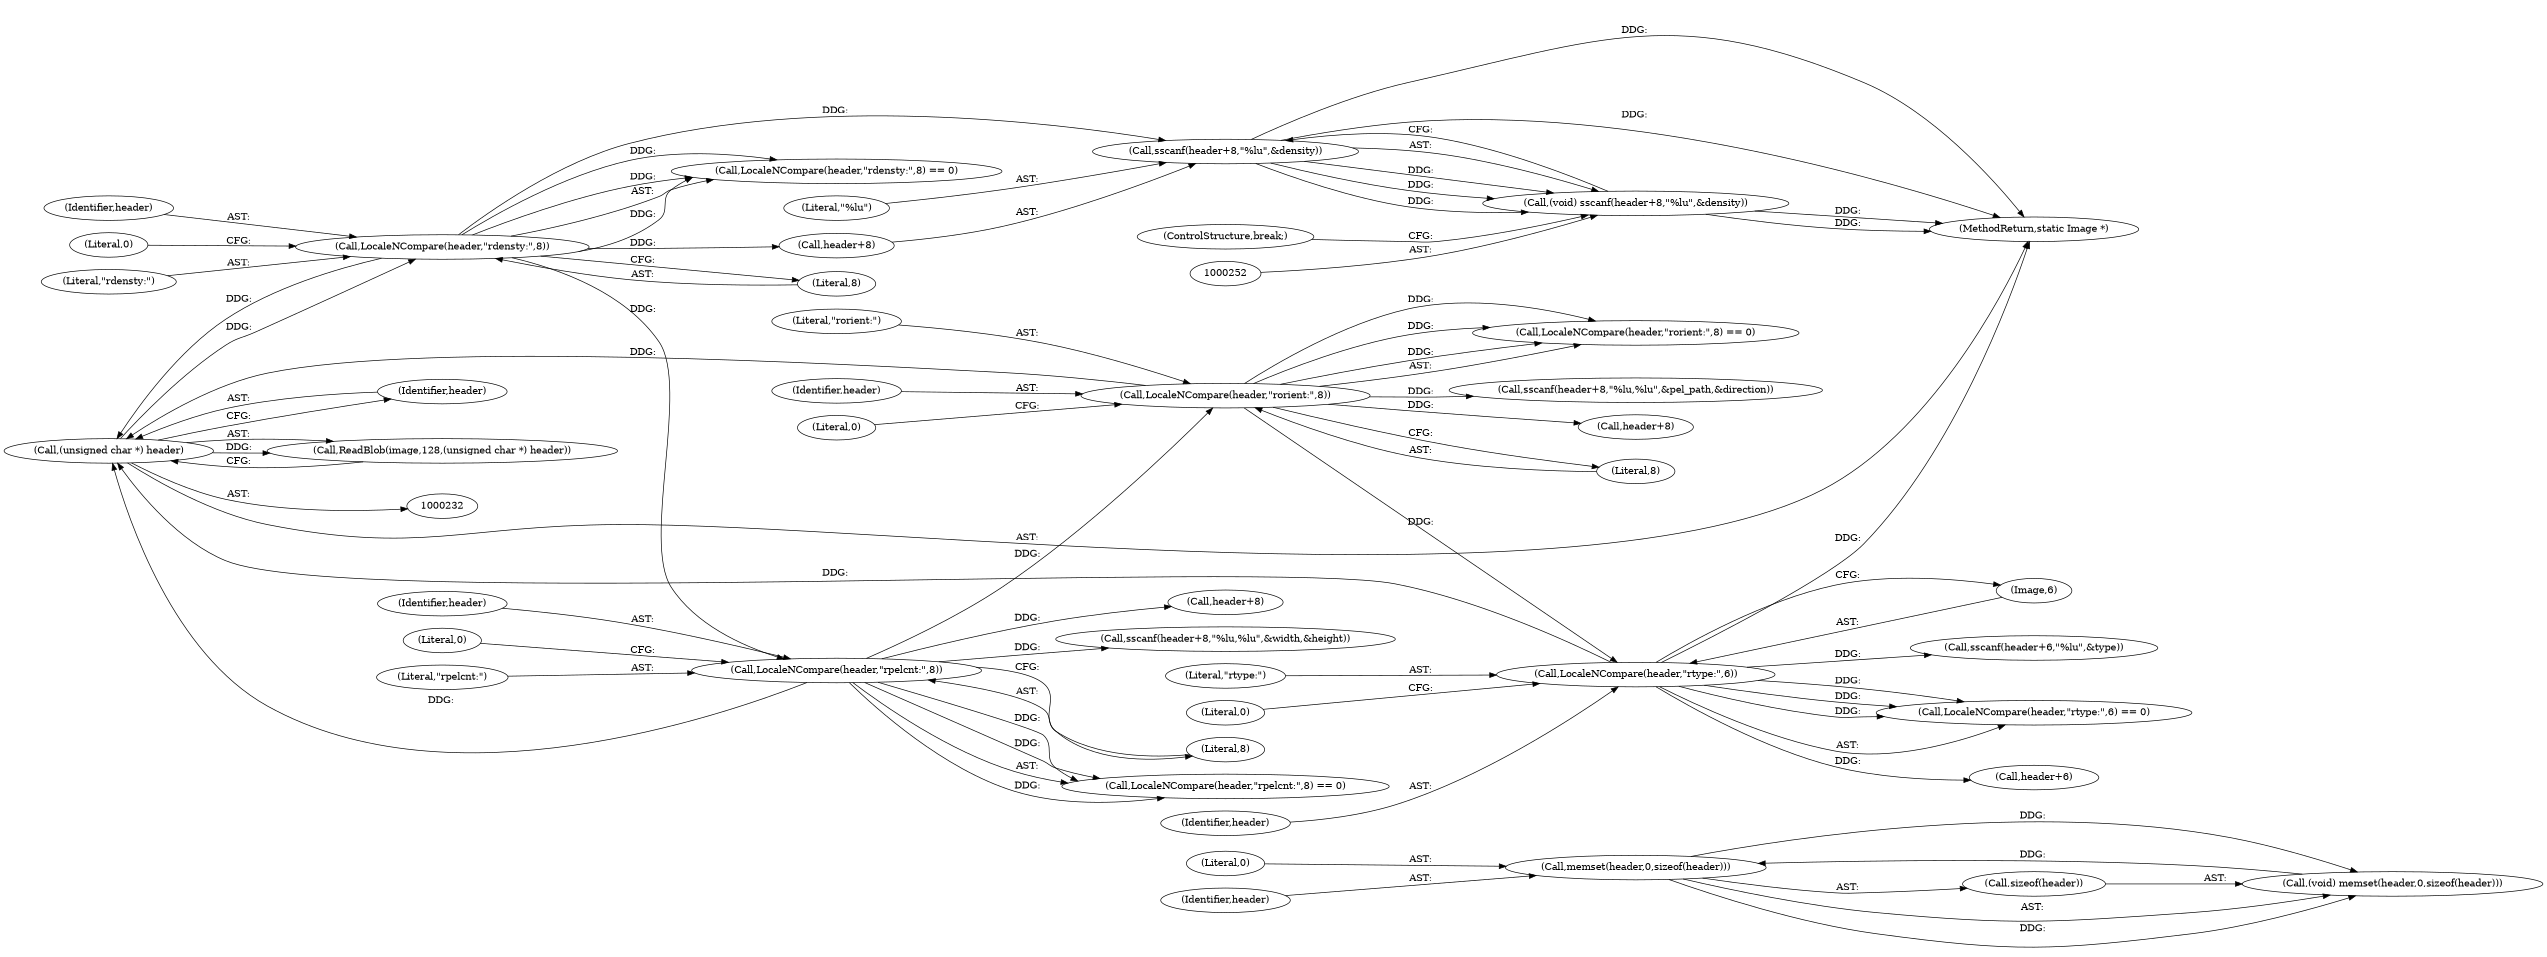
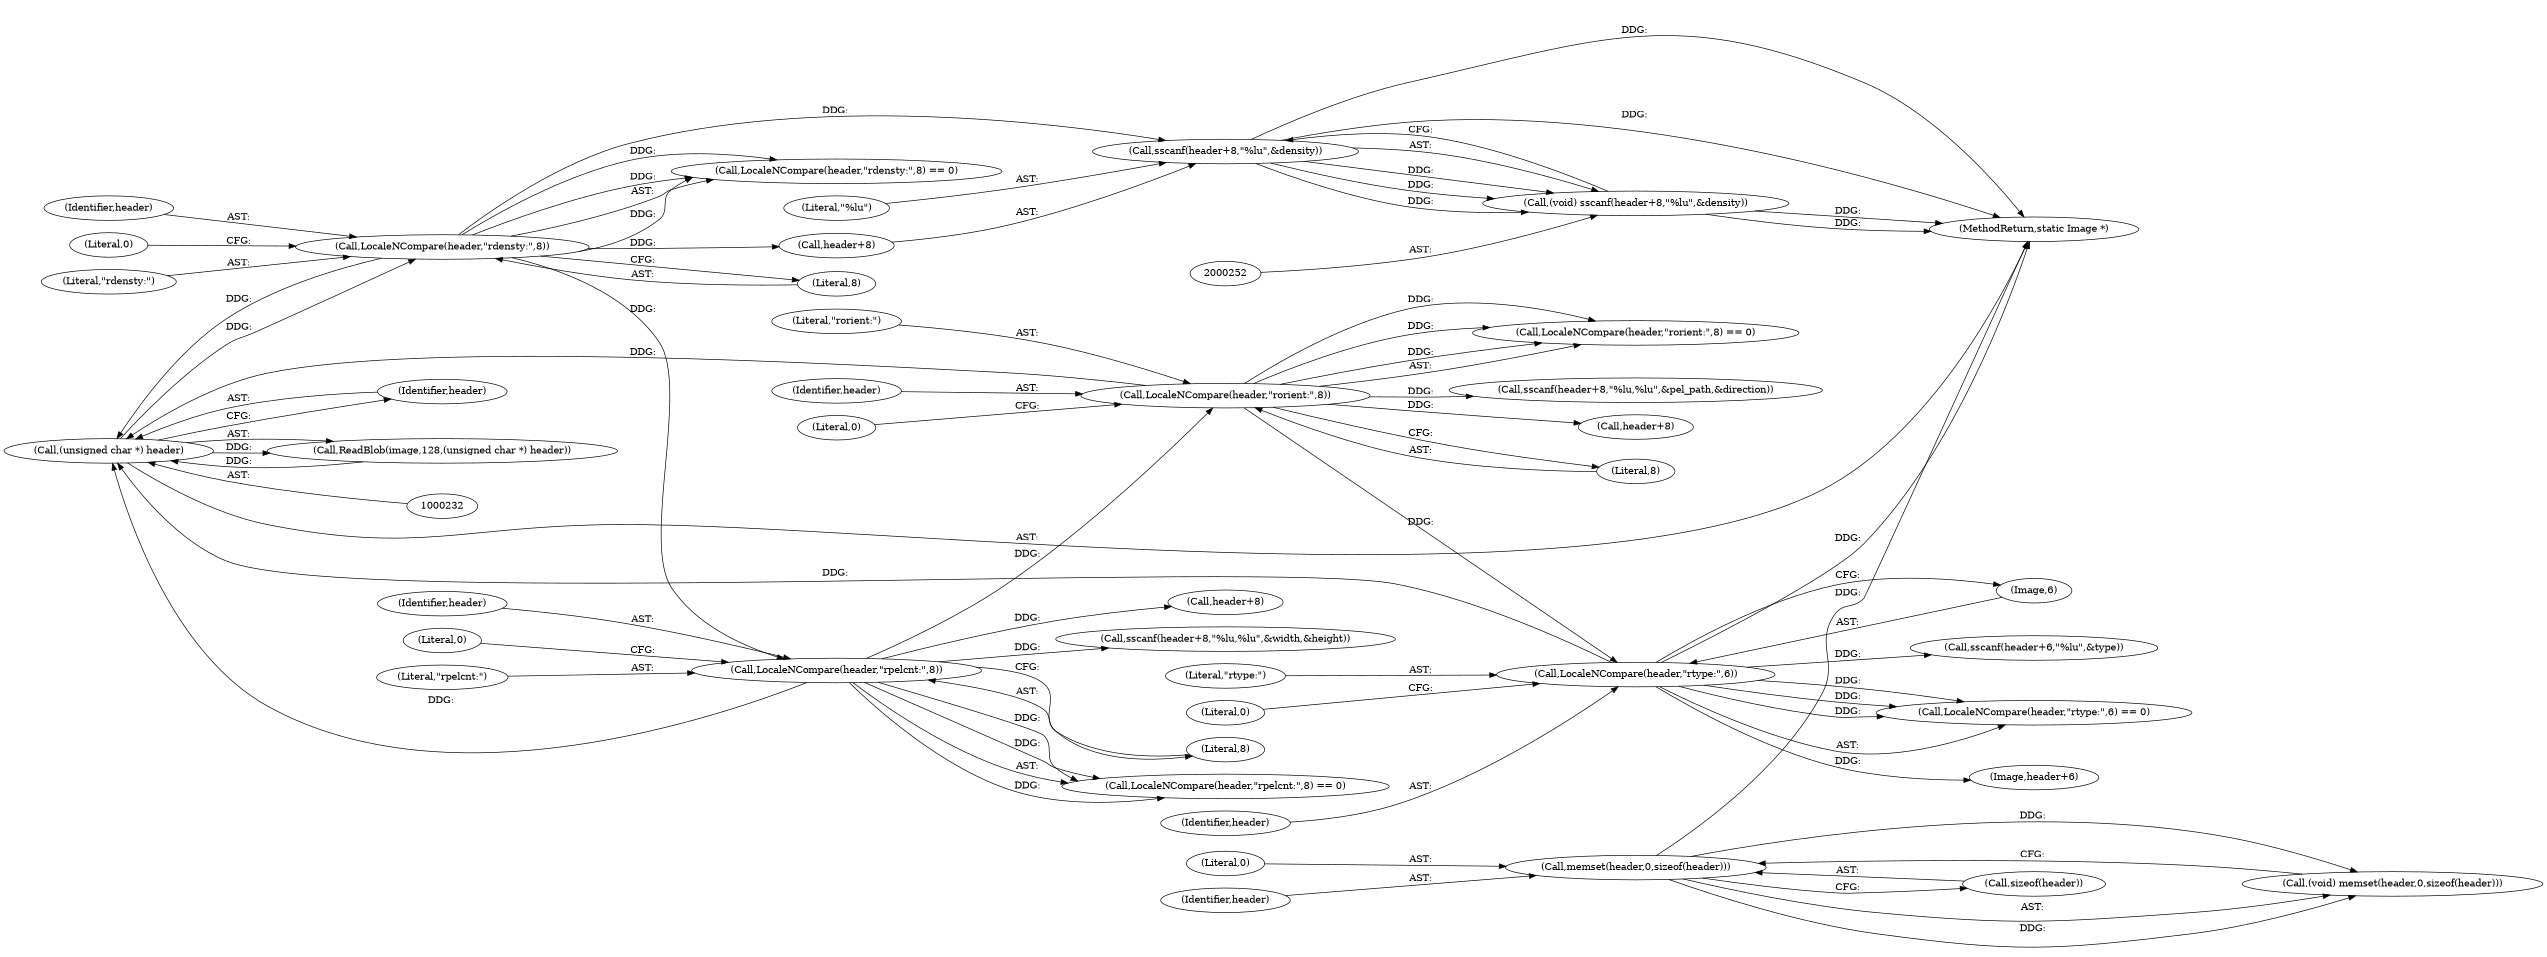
(1226, 237) -> none
(1226, 274) -> (1226, 274)
(240, 461) -> (240, 461)
(262, 505) -> (280, 490)
none -> (1863, 599)
(2034, 778) -> (2034, 778)
(2034, 855) -> (2034, 855)
(2170, 884) -> (1863, 877)
(1849, 888) -> (1849, 888)
